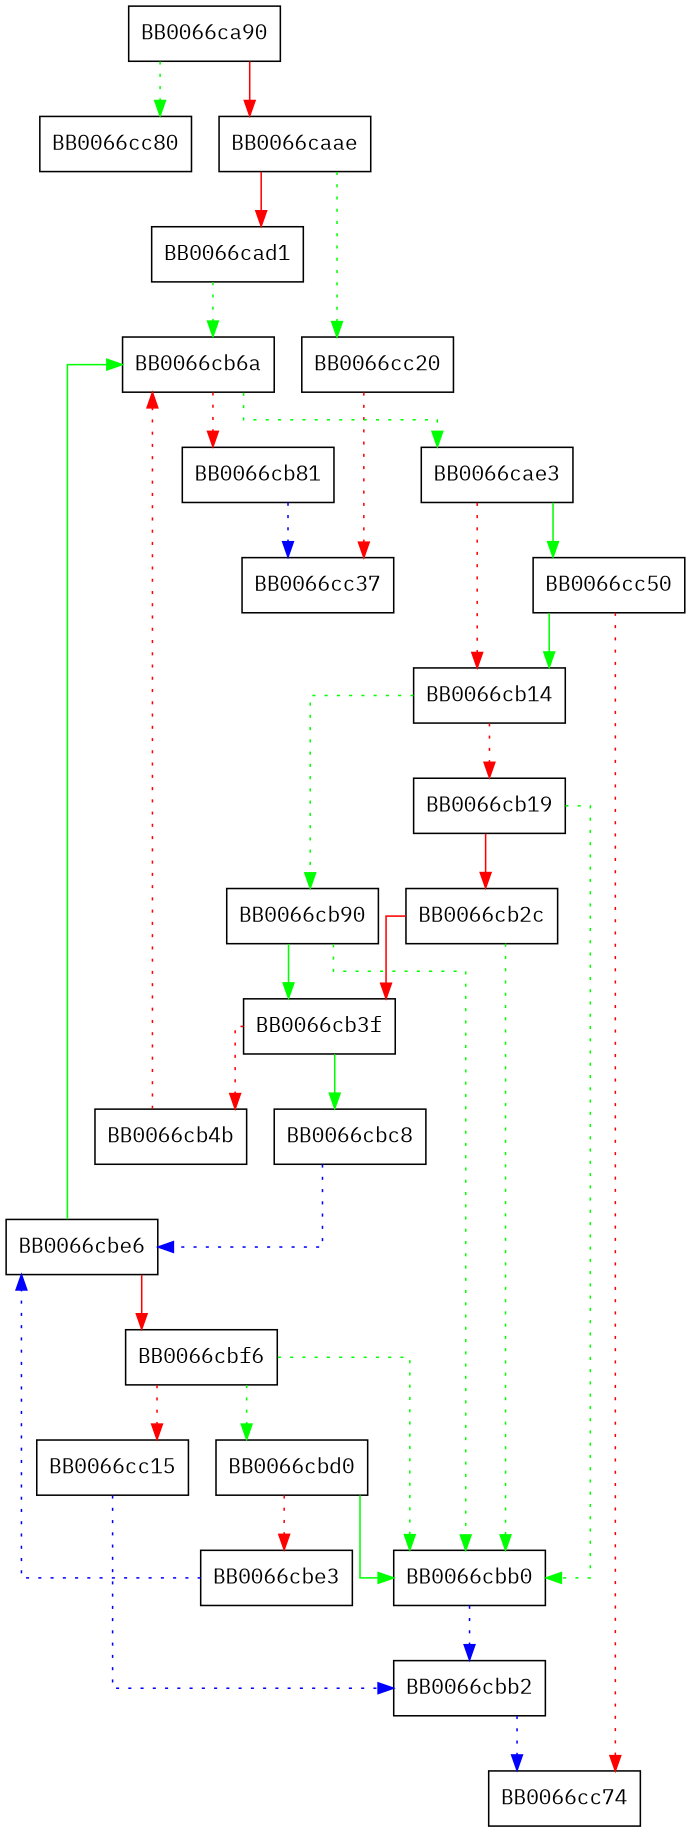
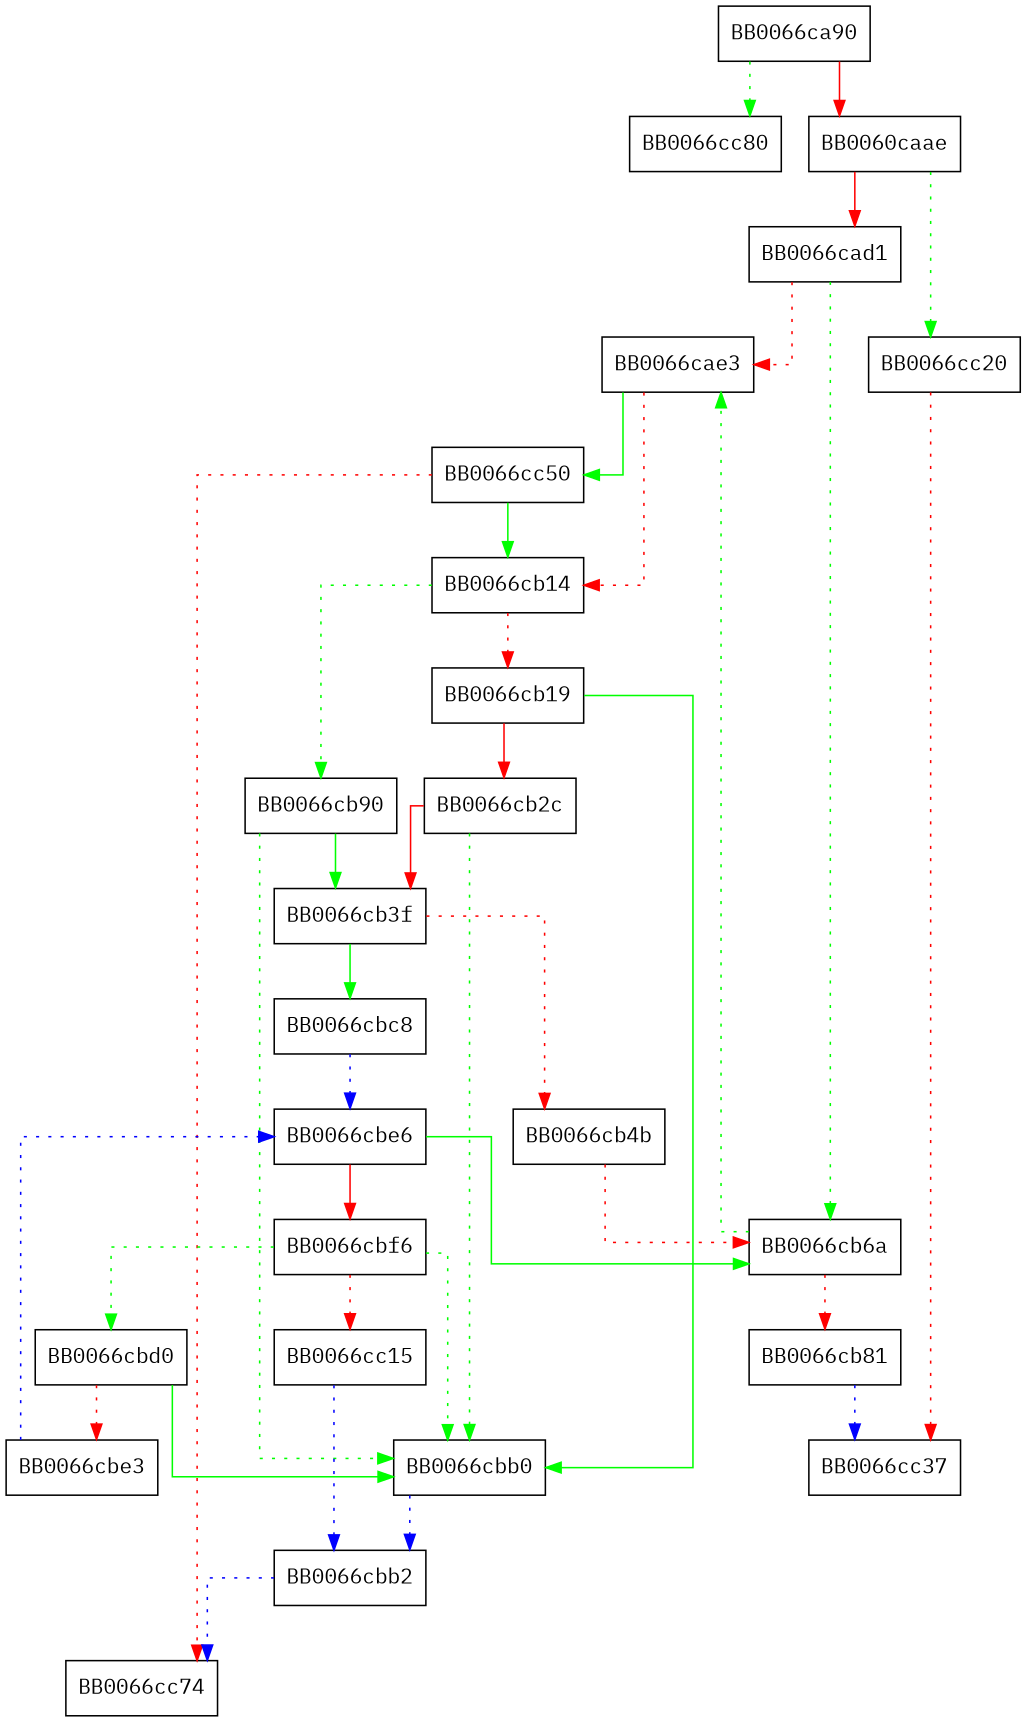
(295, 144) -> (885, 144)
none -> (792, 335)
(590, 1194) -> (693, 1093)
